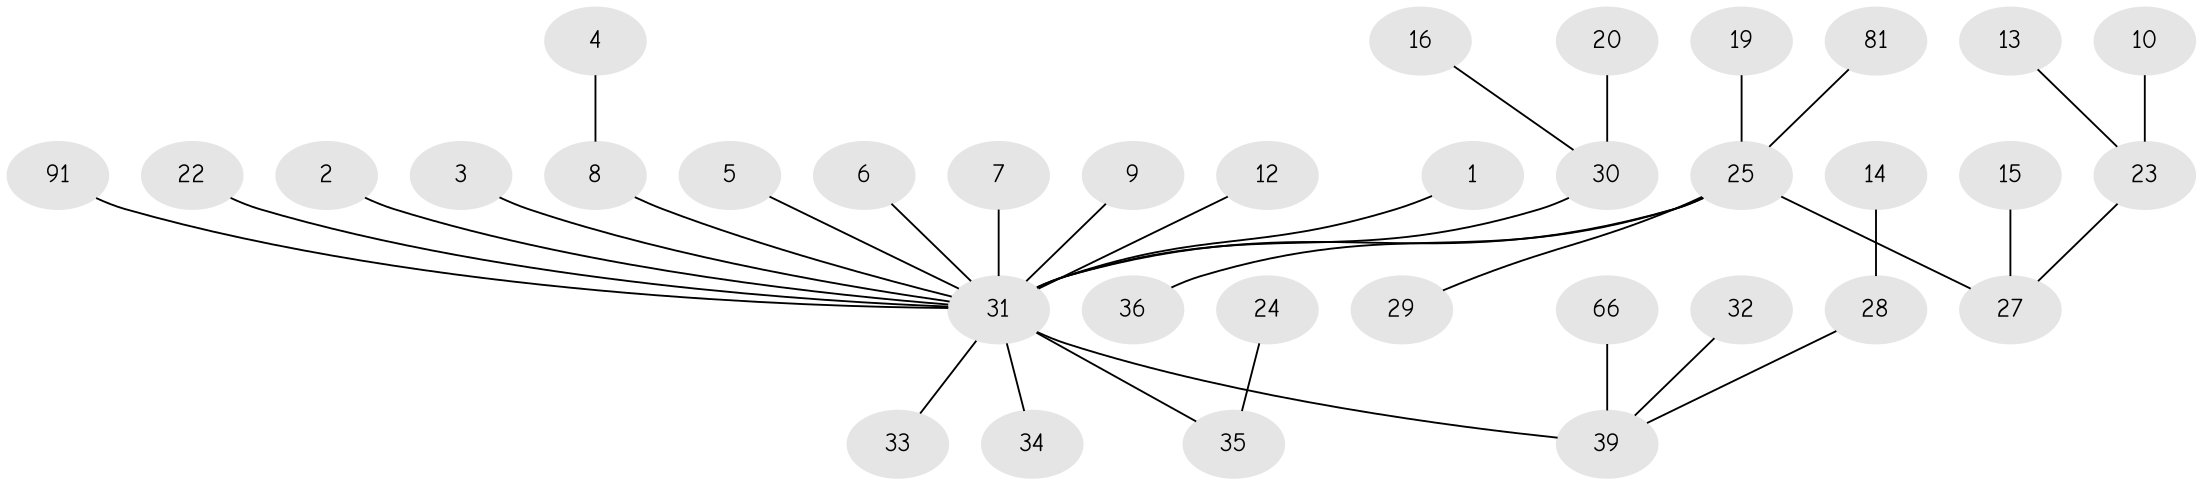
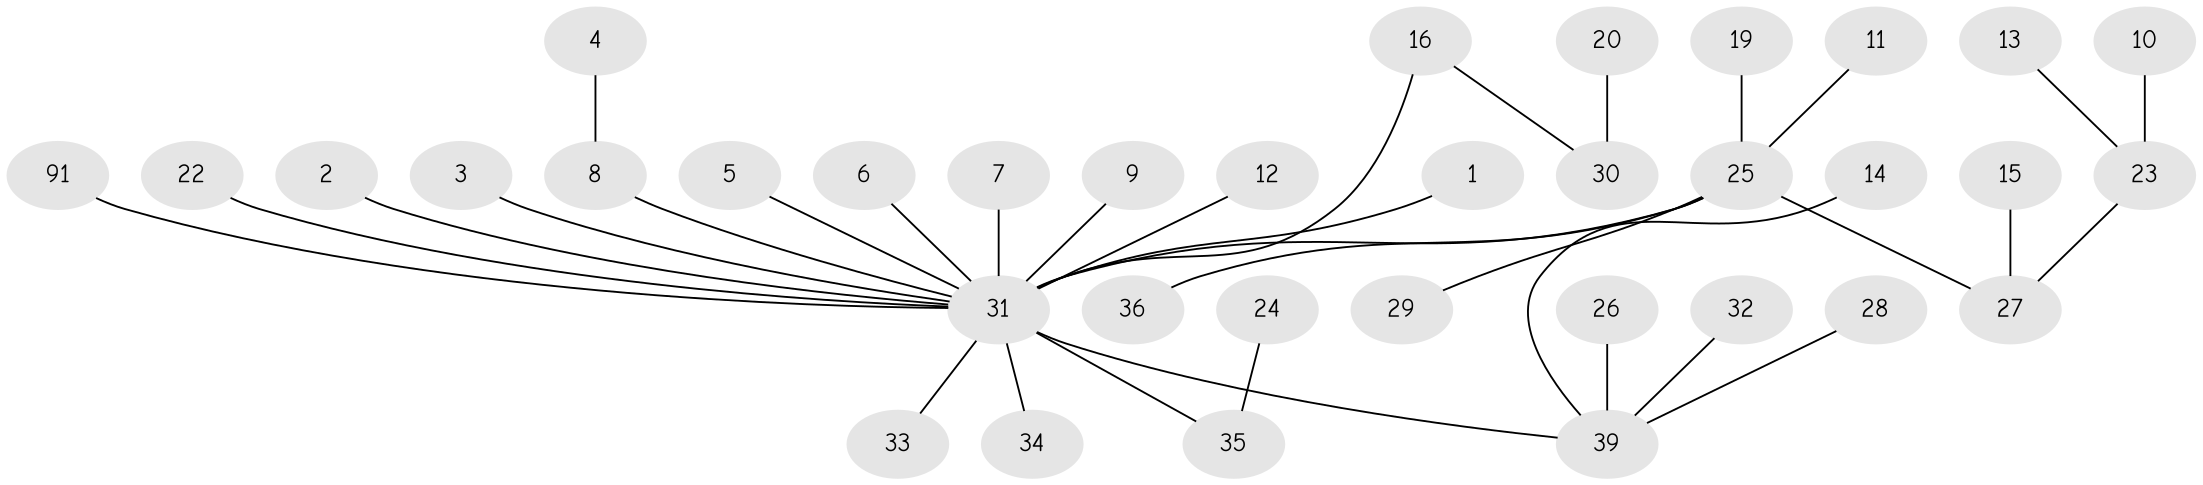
(1876, 41) -> (1876, 41)
(1876, 230) -> (1675, 222)
(1303, 243) -> (1329, 213)
(1607, 310) -> (1607, 310)
